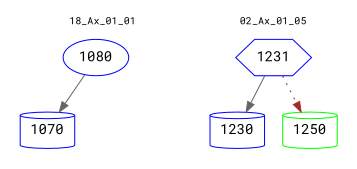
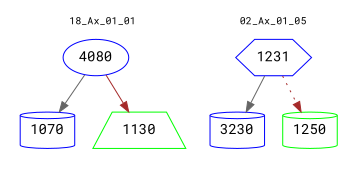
(96, 58) -> (96, 58)
none -> (139, 130)
(237, 130) -> (237, 130)
